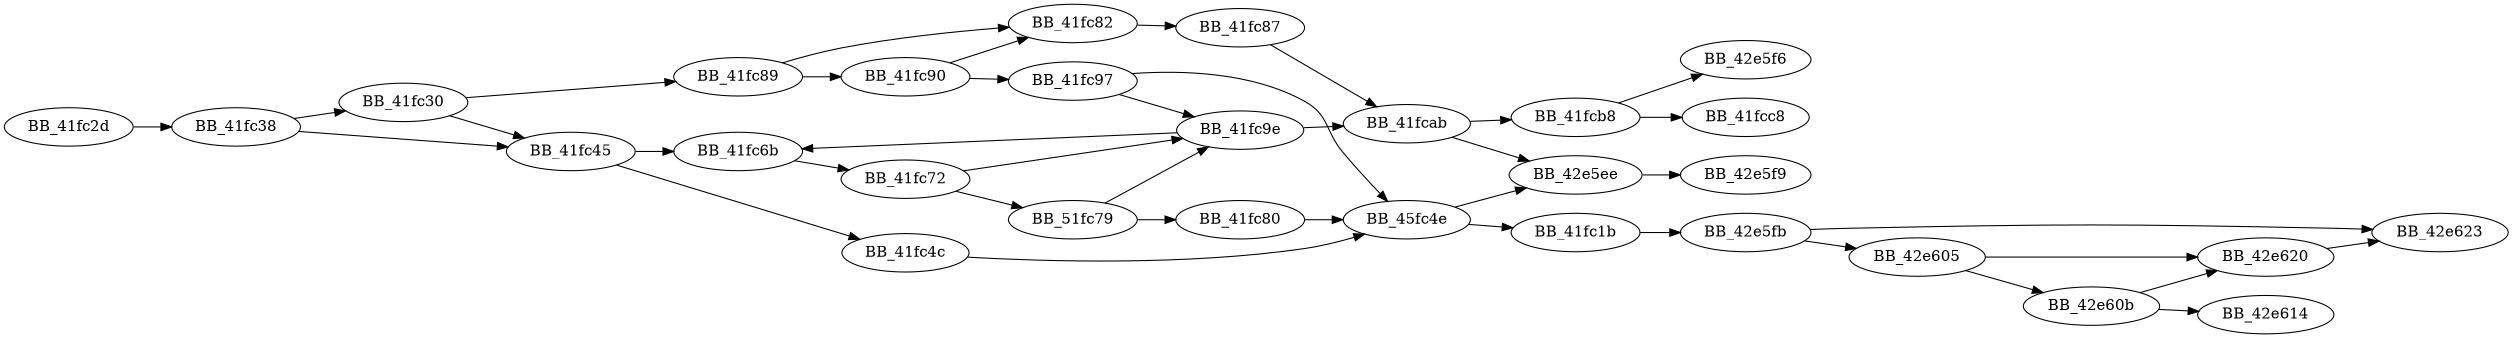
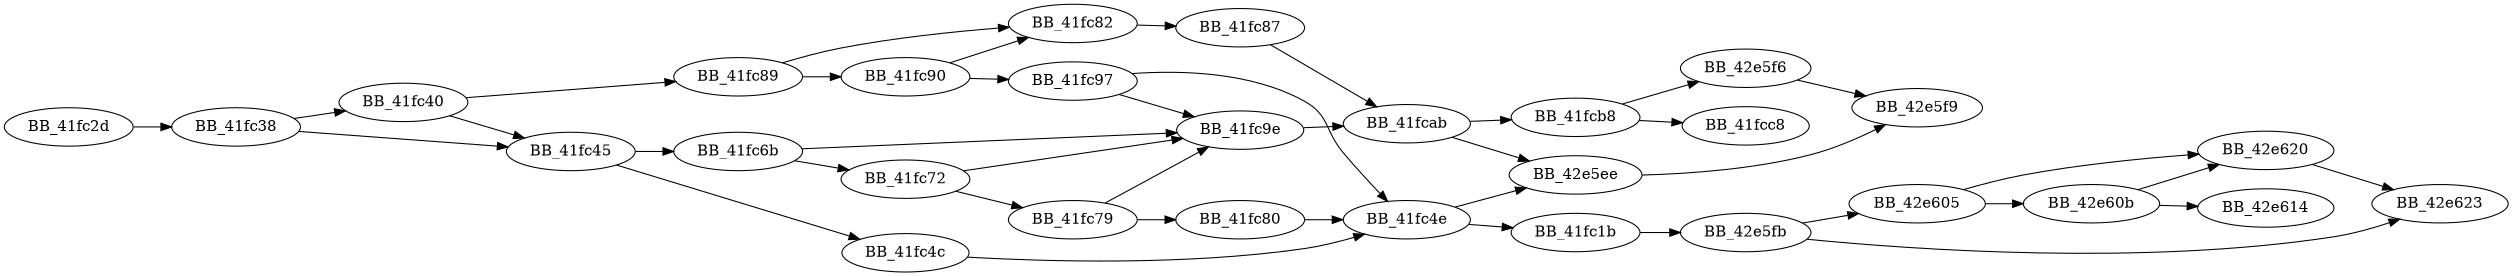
none -> (1826, 87)
(403, 102) -> (403, 102)
(995, 141) -> (984, 141)
(1073, 220) -> (1073, 220)
(1407, 220) -> (1407, 220)
